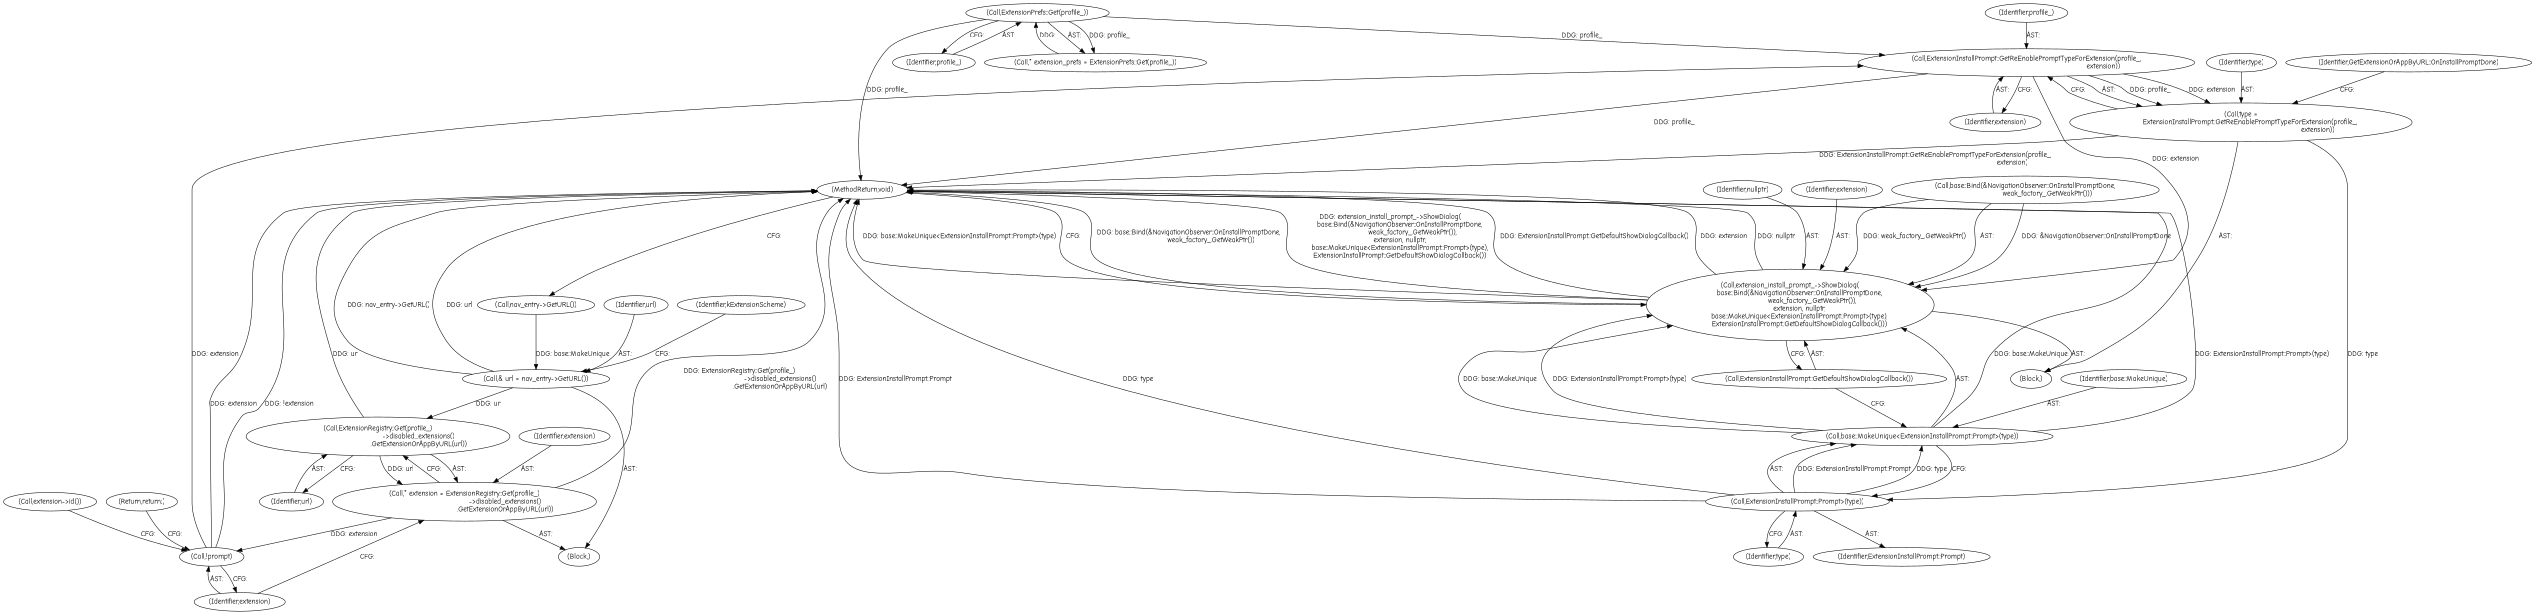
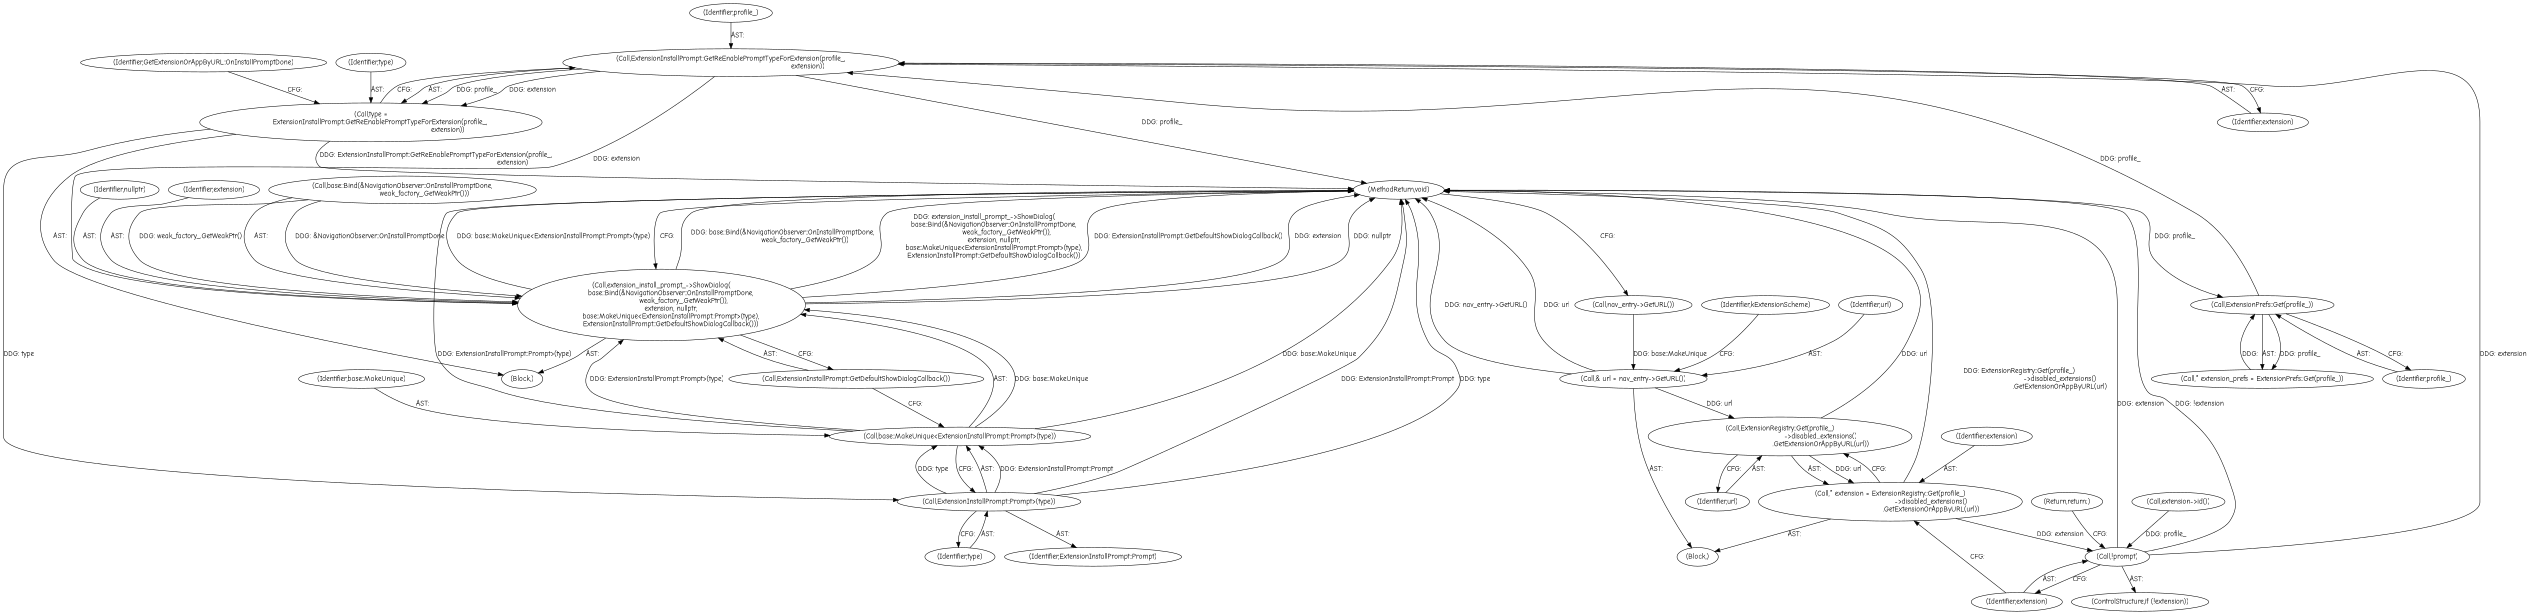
(879, 61) -> (1856, 194)
(149, 534) -> (2166, 534)
none -> (2140, 602)
